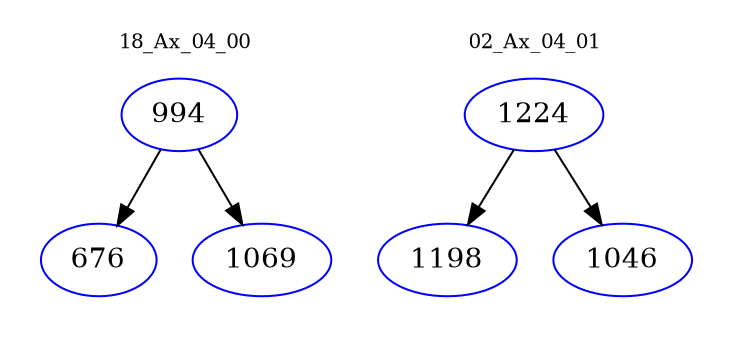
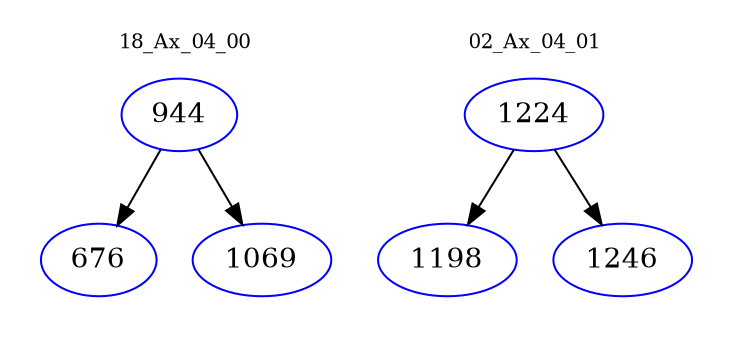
(179, 115) -> (179, 115)
(623, 260) -> (623, 260)
